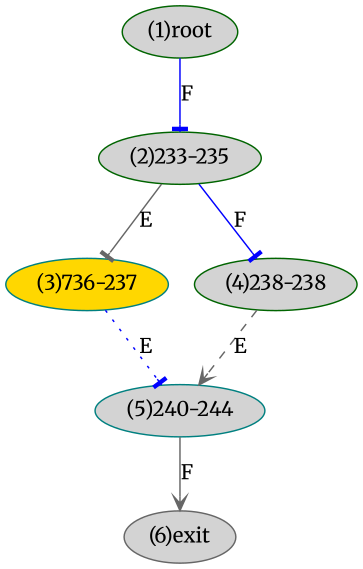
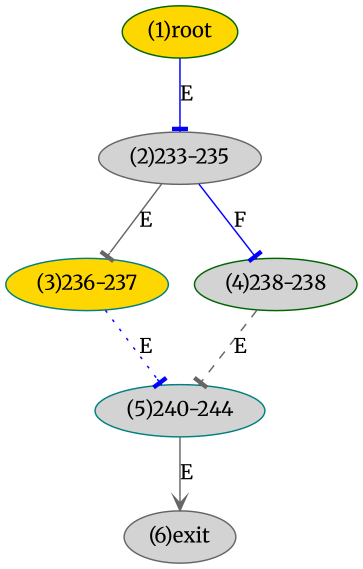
(180, 32) -> (180, 32)
(187, 95) -> (187, 95)
(180, 158) -> (180, 158)
(87, 284) -> (87, 284)
(232, 342) -> (232, 342)
(187, 474) -> (187, 474)
